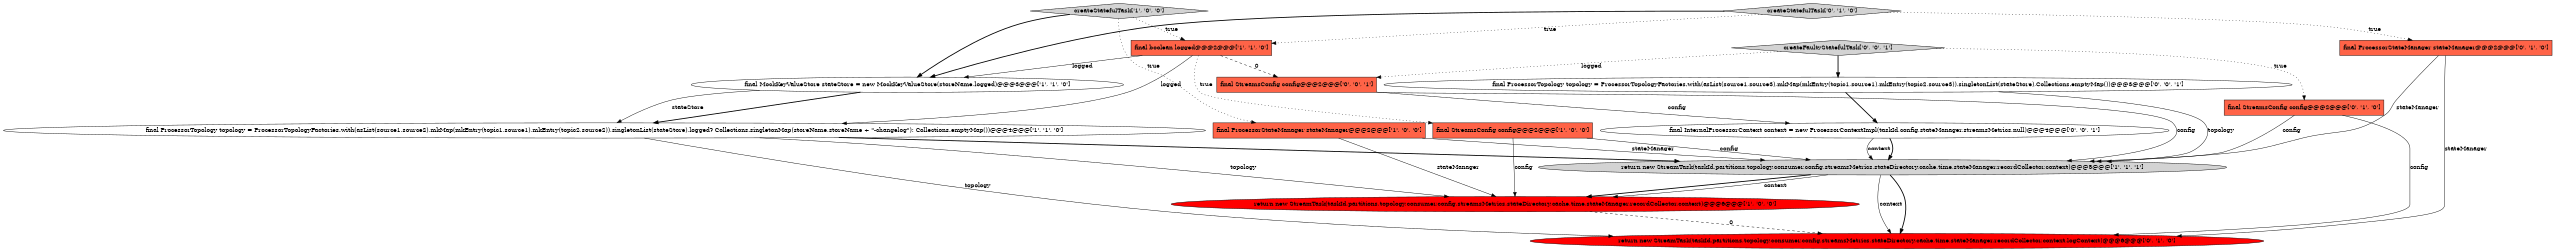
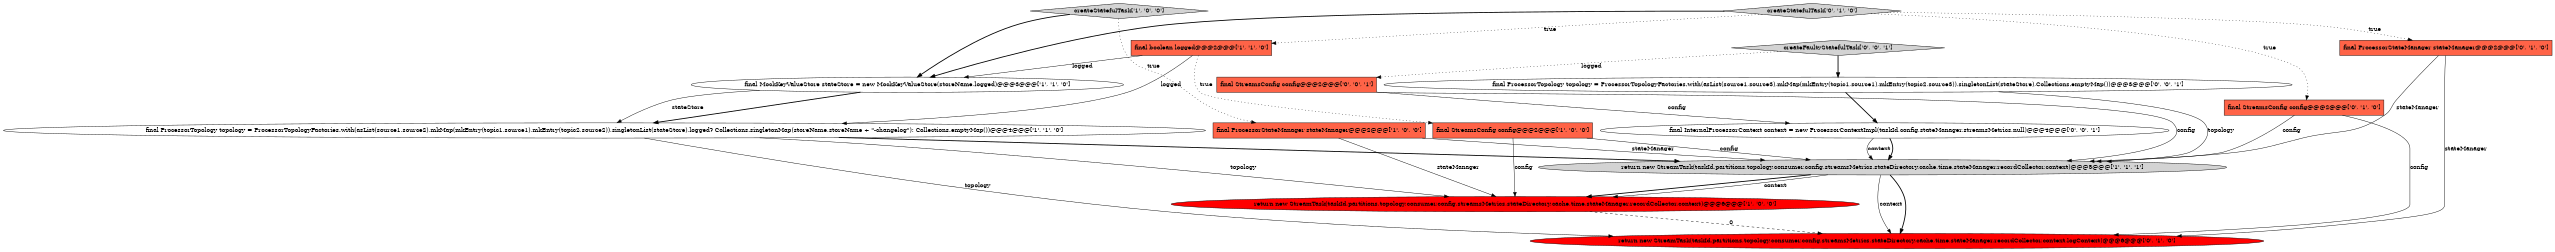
(1158, 29) -> none
(2128, 54) -> (2102, 29)
(1247, 66) -> none
